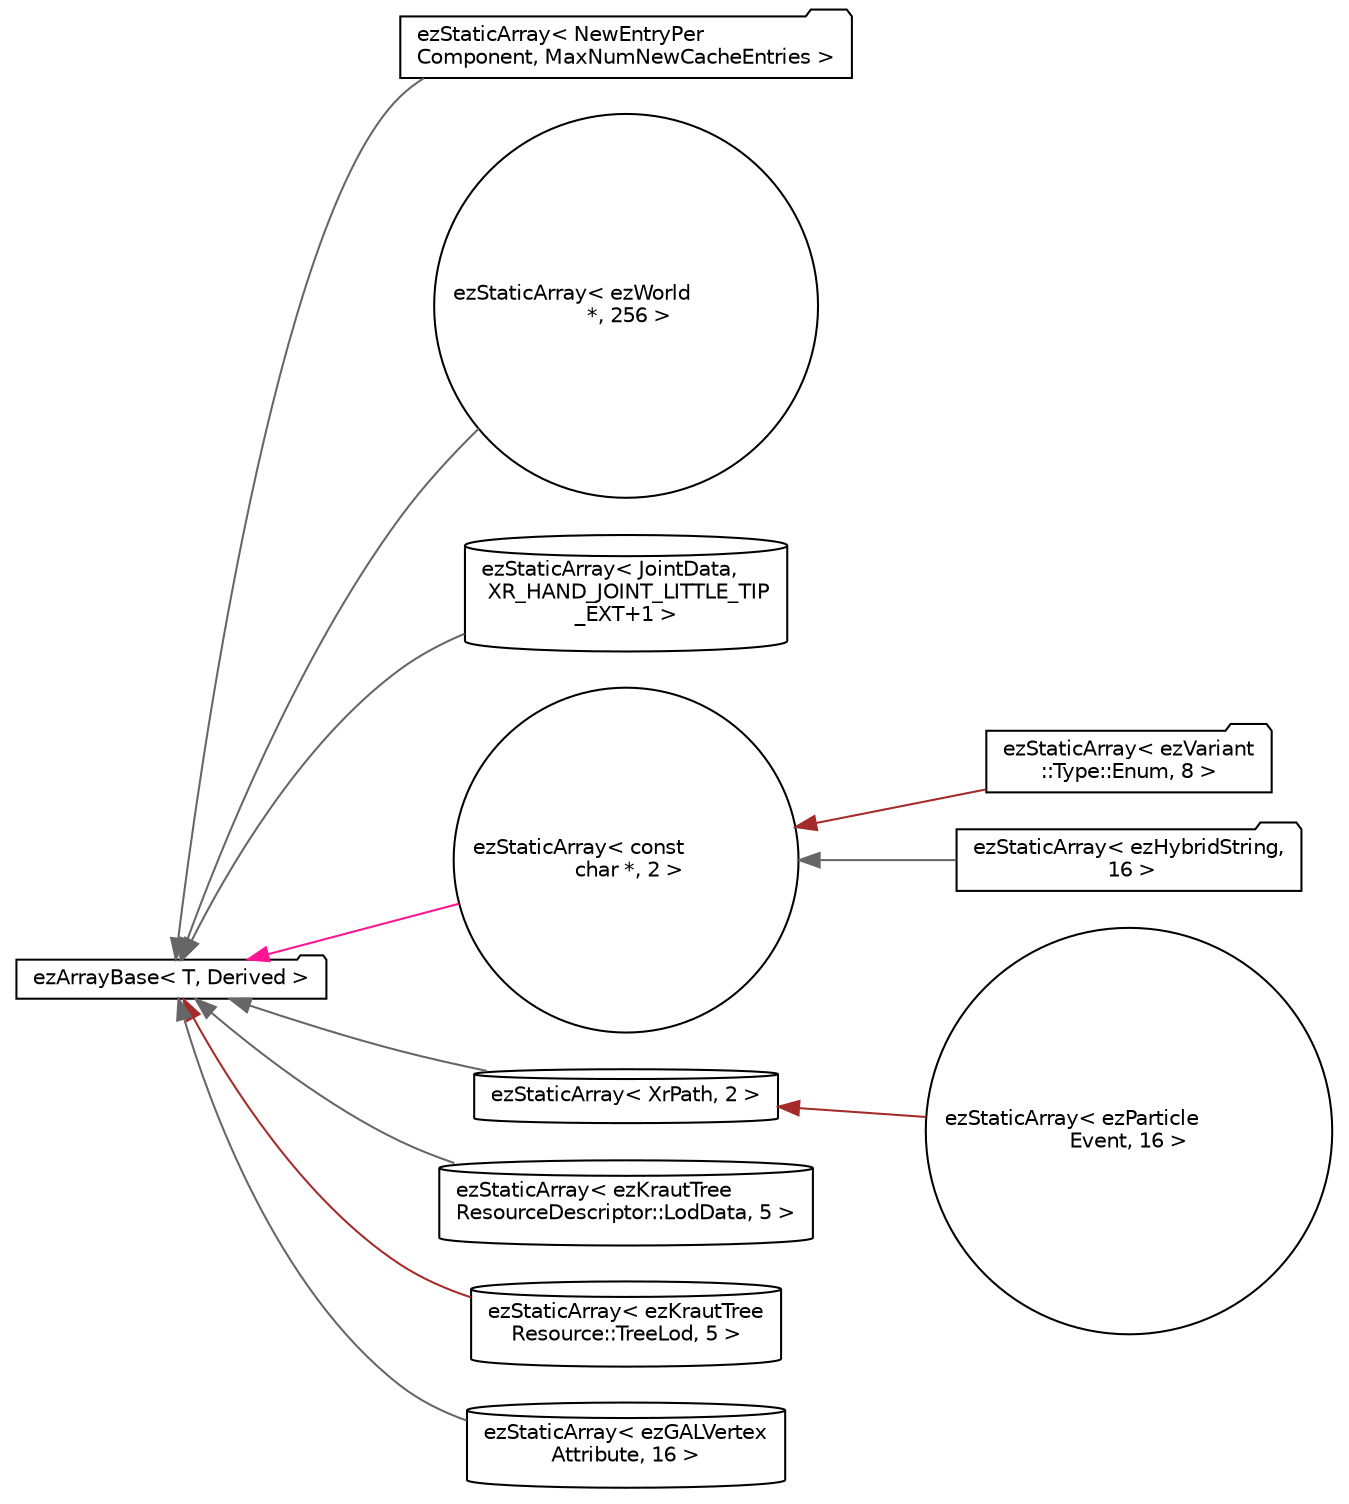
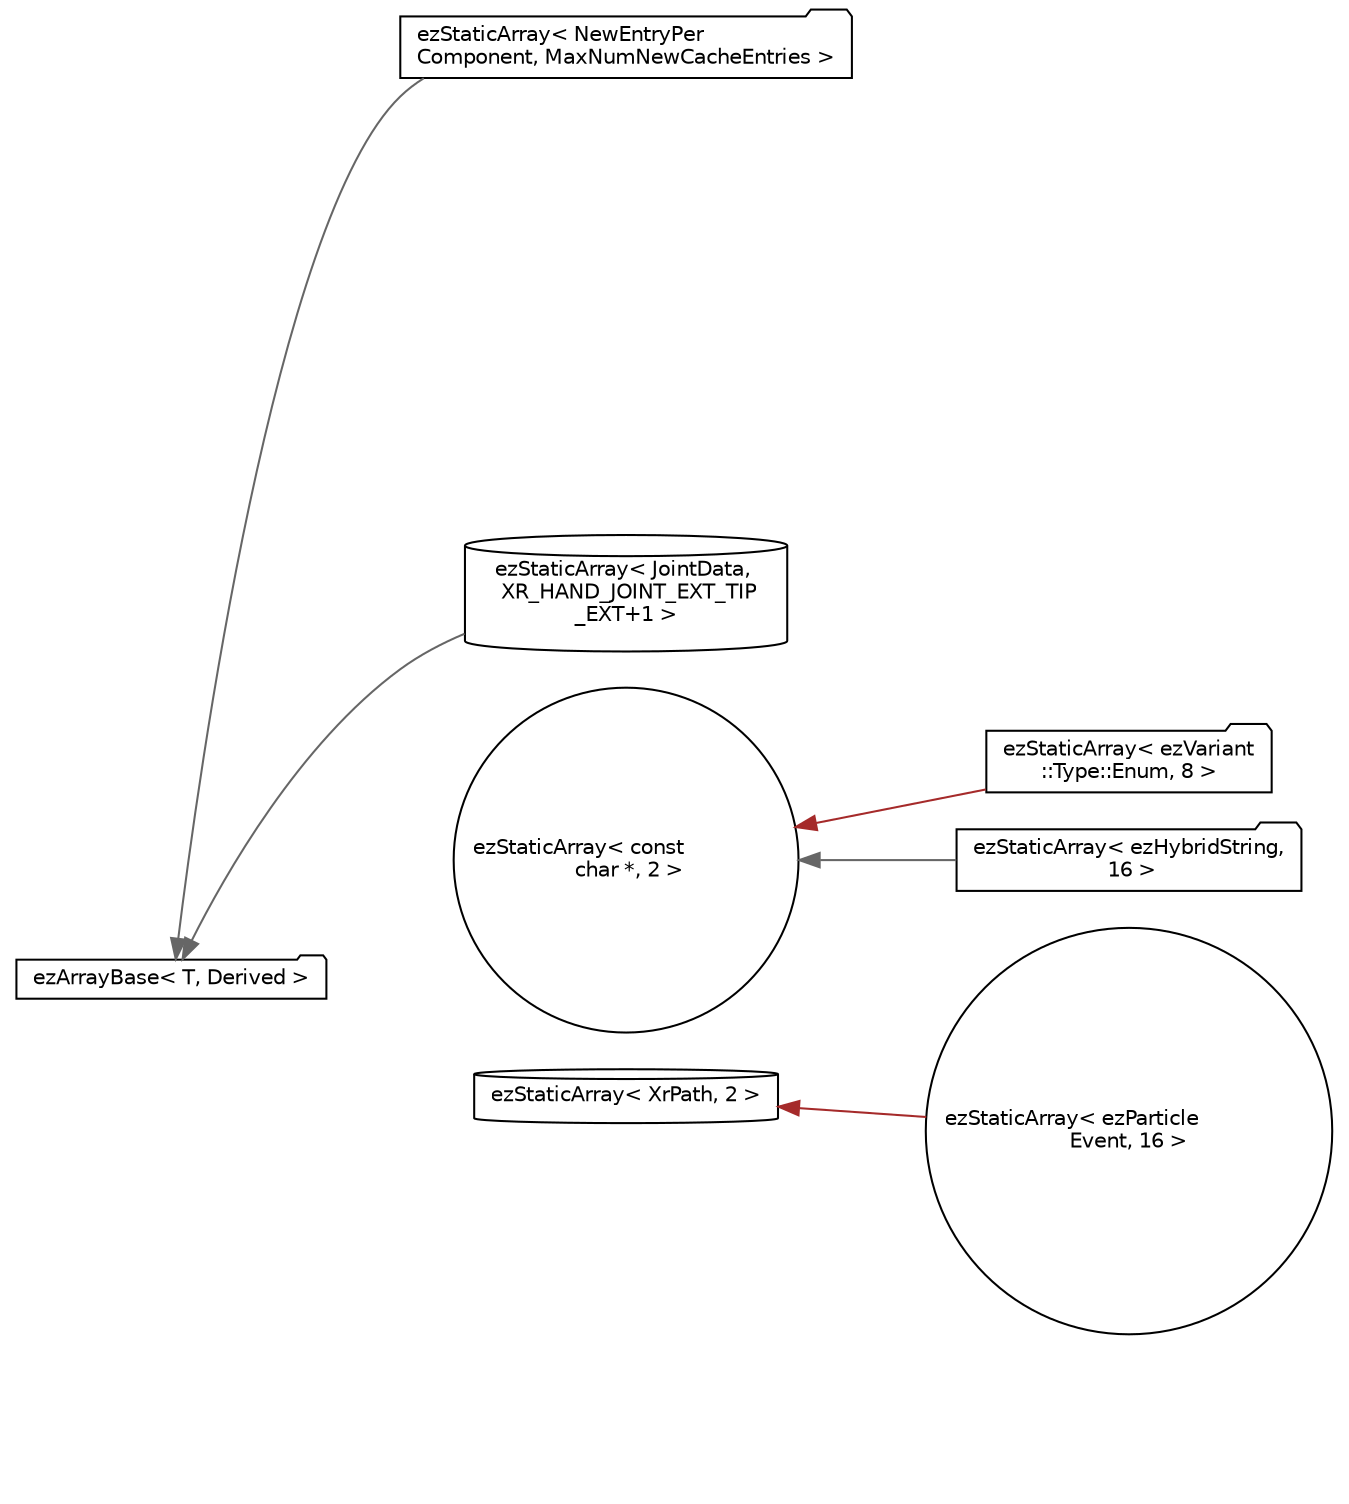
(626, 306) -> none
(626, 593) -> (626, 593)
(363, 929) -> none
(367, 1042) -> none
(626, 1203) -> none
(626, 1324) -> none
(626, 1445) -> none
